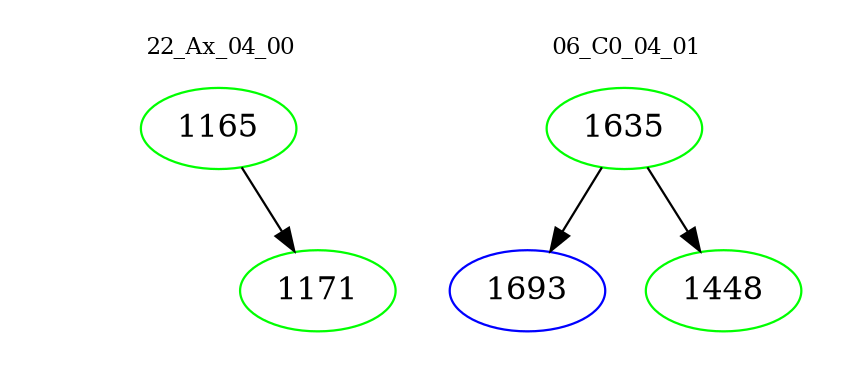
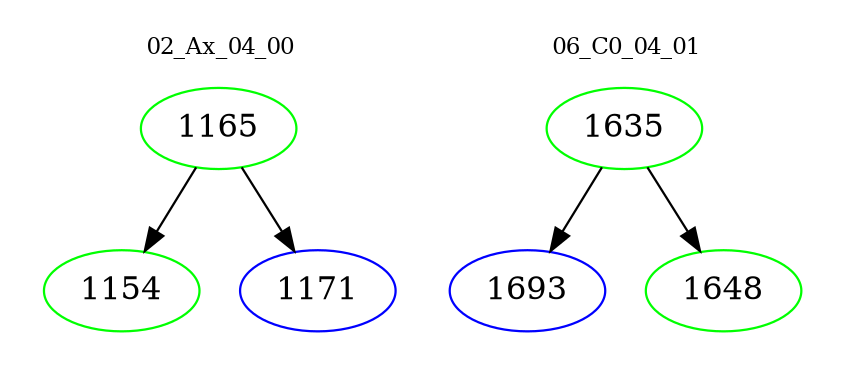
(221, 48) -> (221, 48)
none -> (122, 291)
(318, 291) -> (318, 291)
(724, 291) -> (724, 291)
